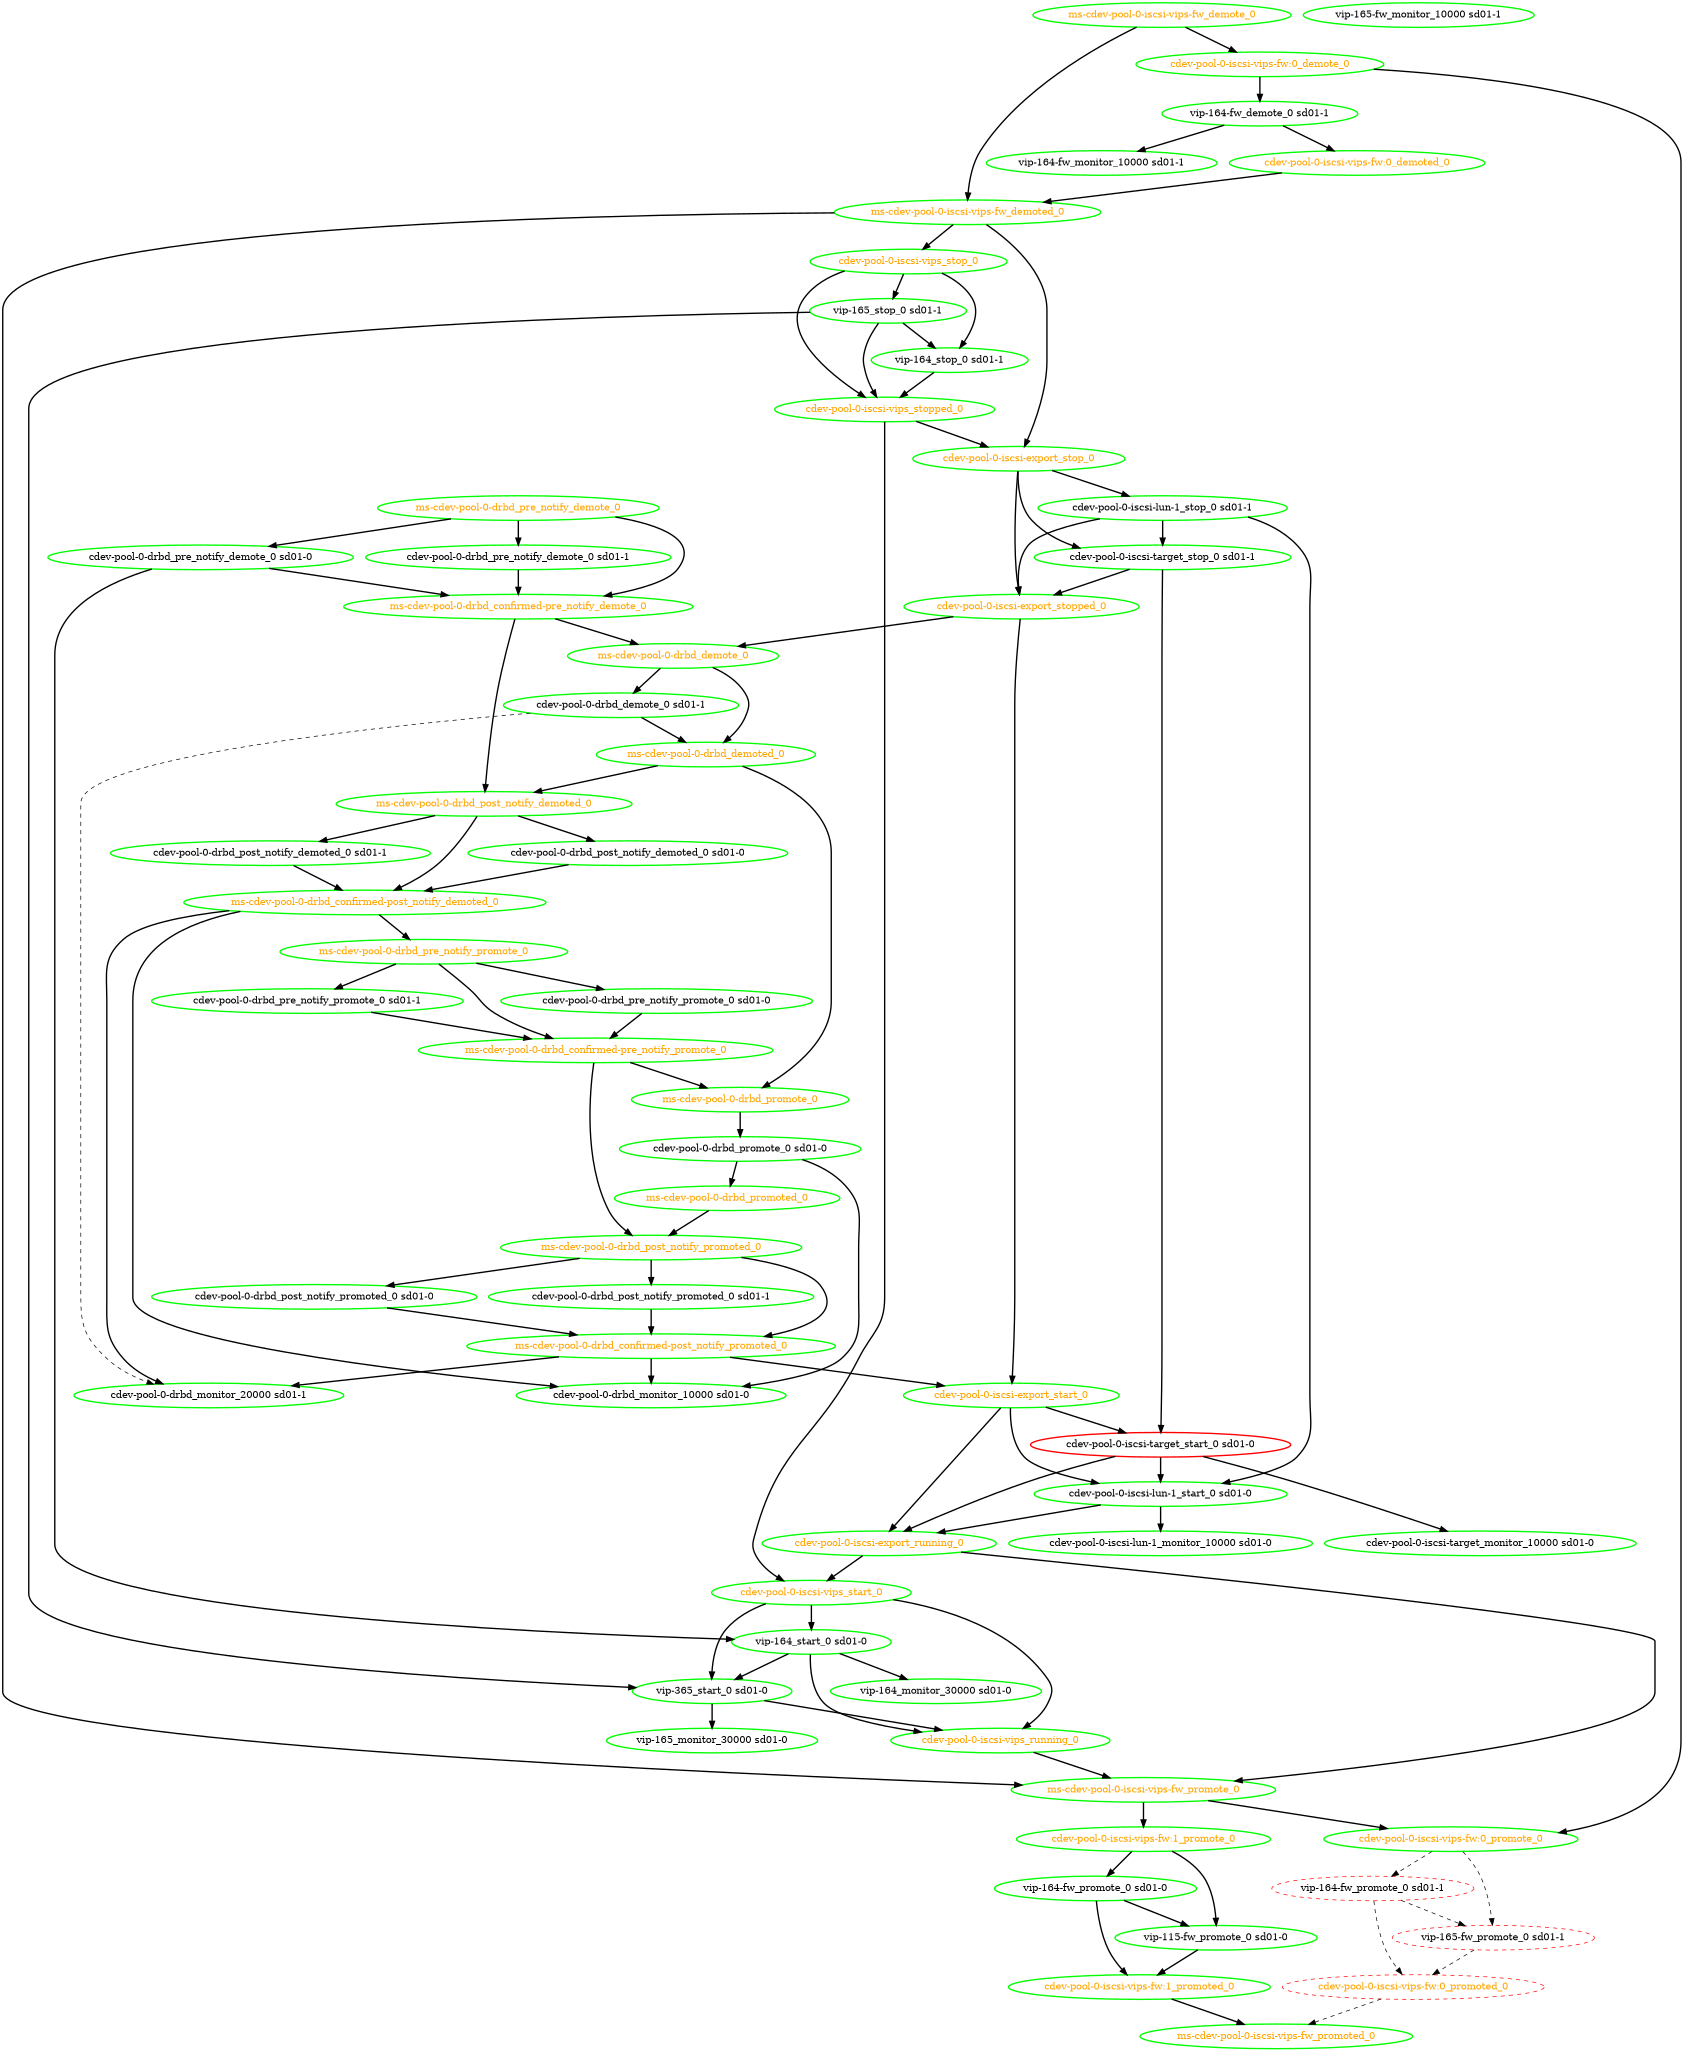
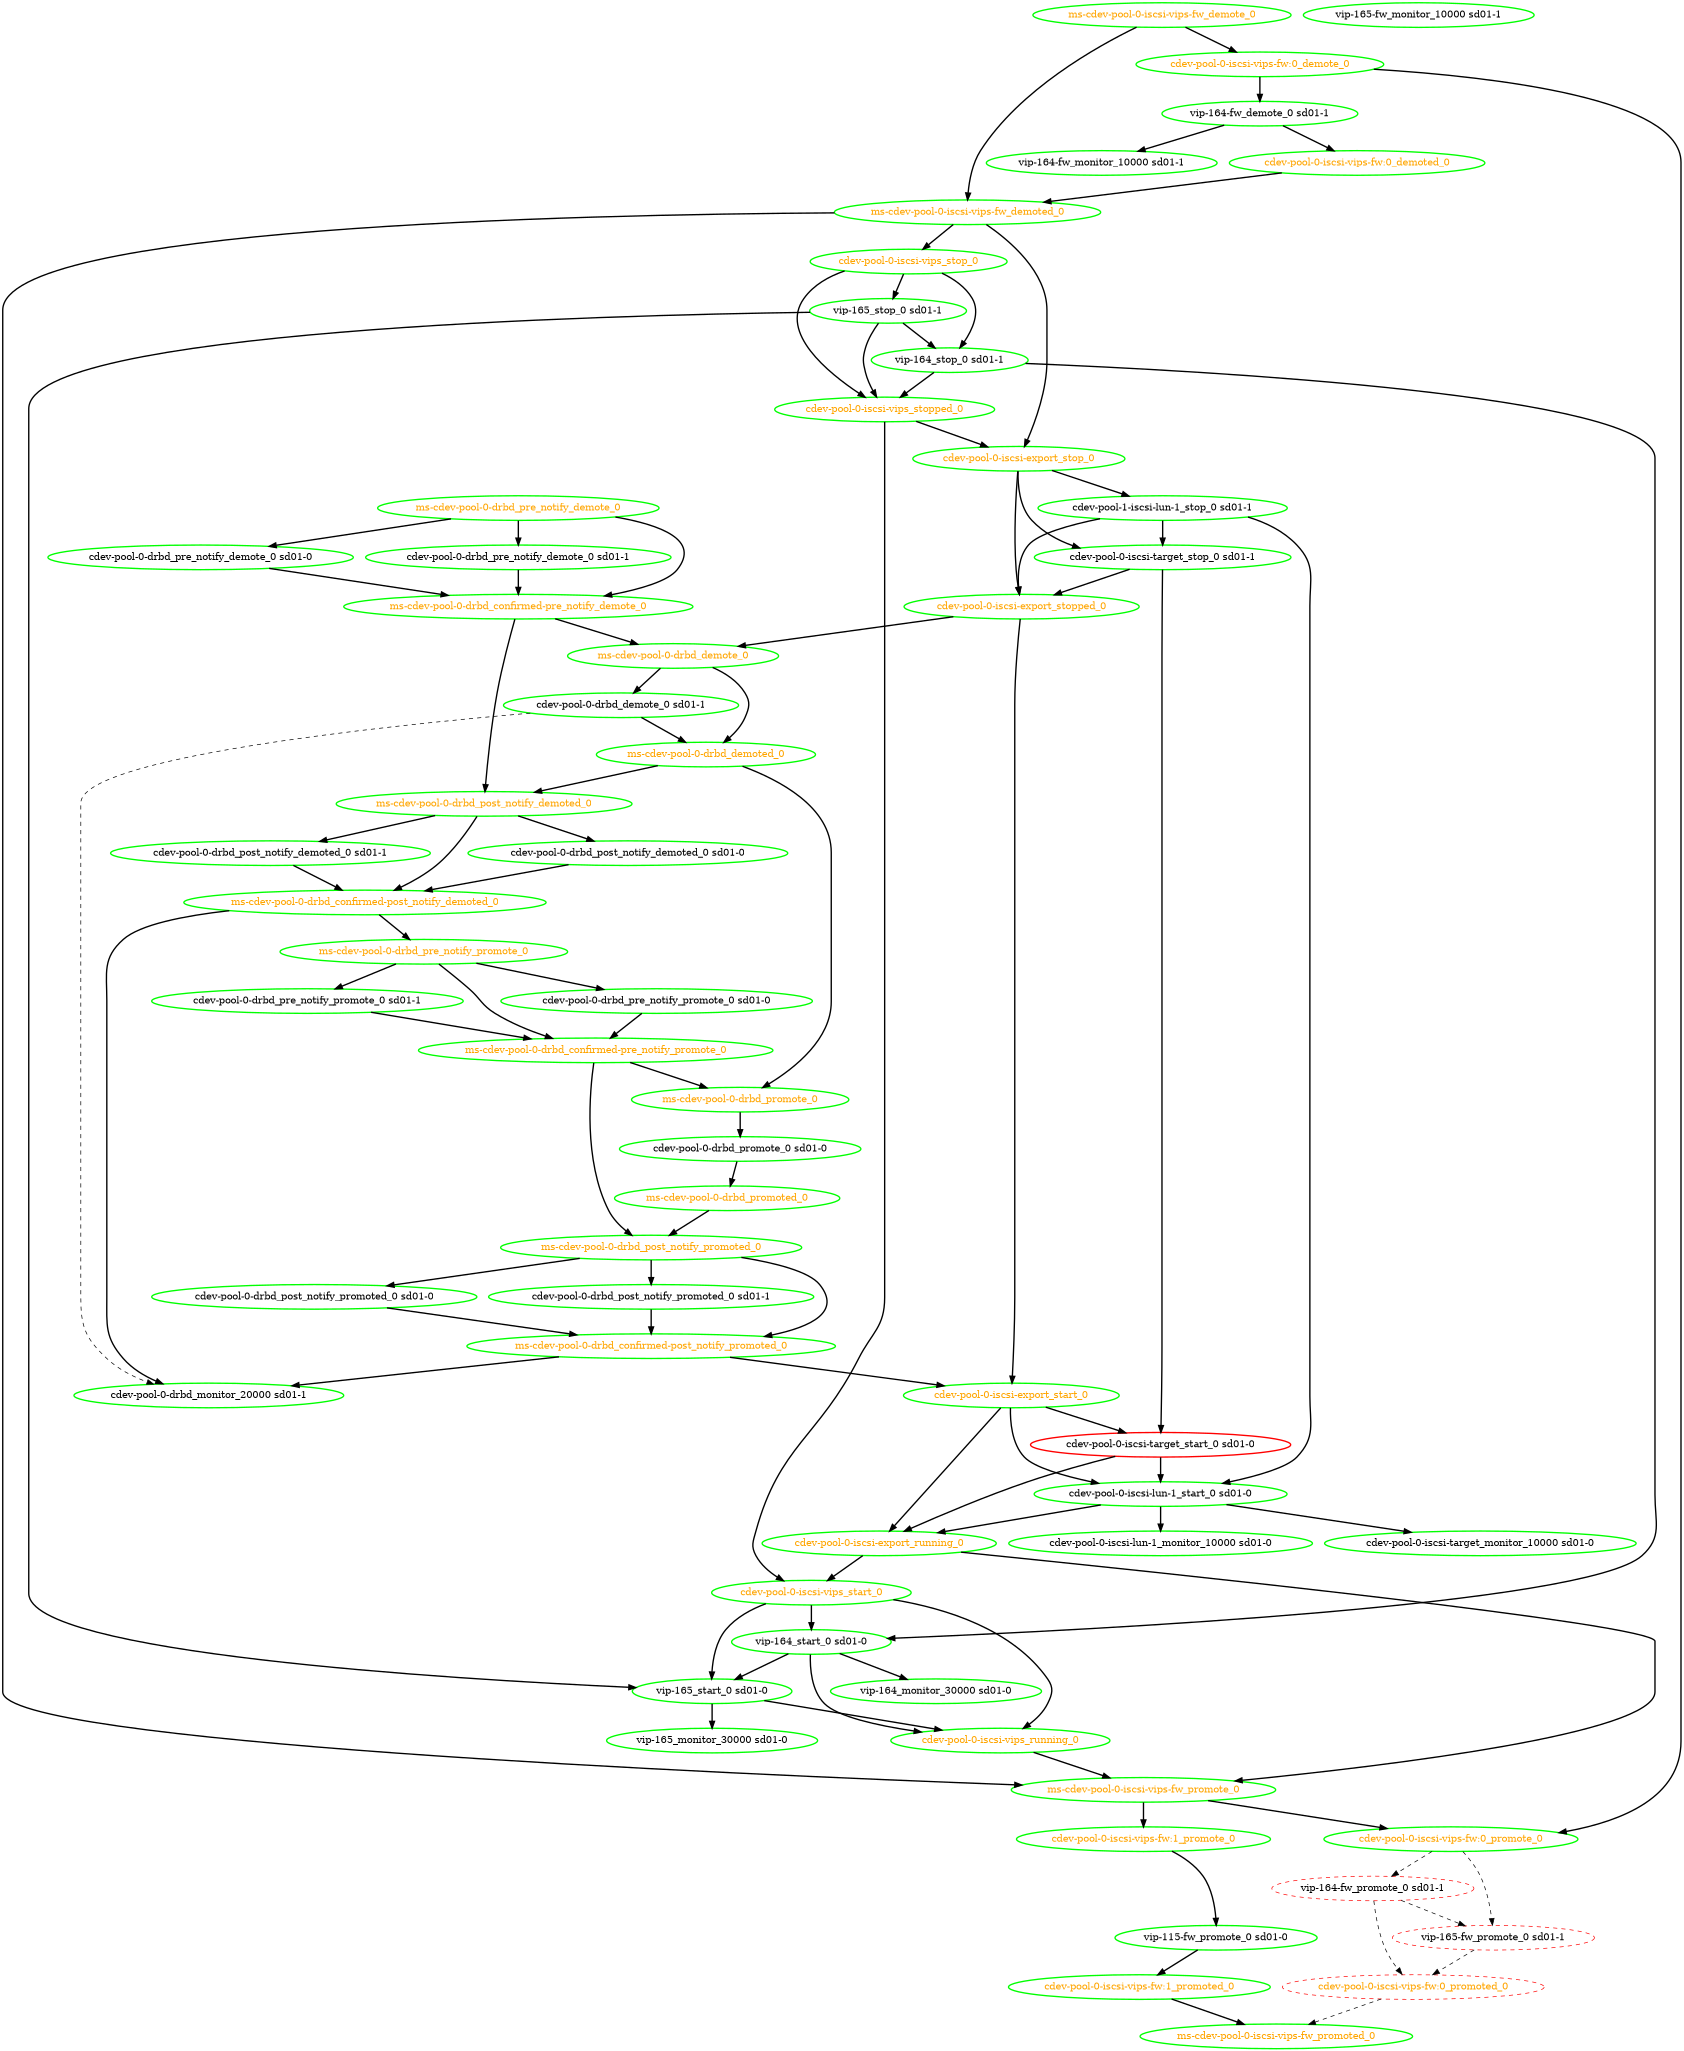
(1163, 508) -> (1163, 508)
(55, 1374) -> (1655, 1064)
(651, 1395) -> none
(1322, 1491) -> (1315, 1518)
(712, 1691) -> (712, 1691)
(1096, 1888) -> none
